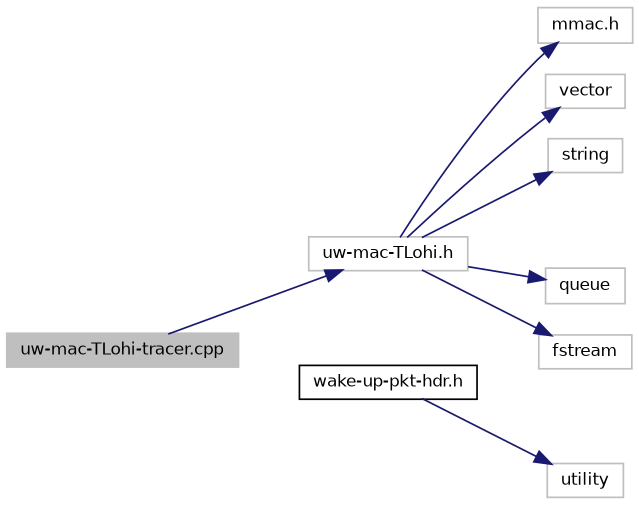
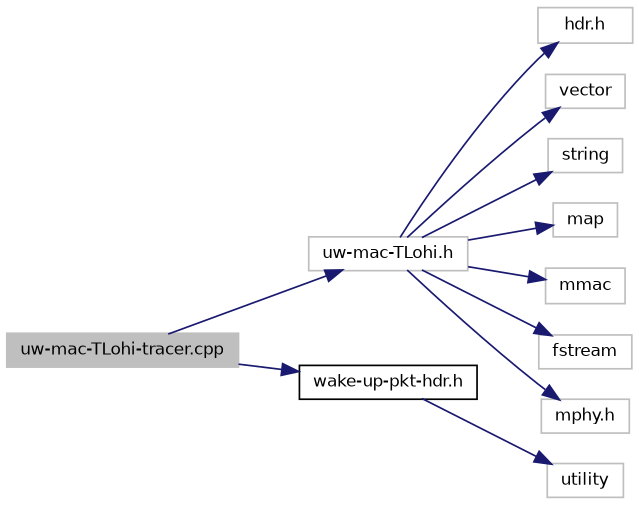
(585, 25) -> (585, 25)
none -> (585, 220)
(585, 286) -> (585, 286)
none -> (260, 367)
none -> (585, 416)
